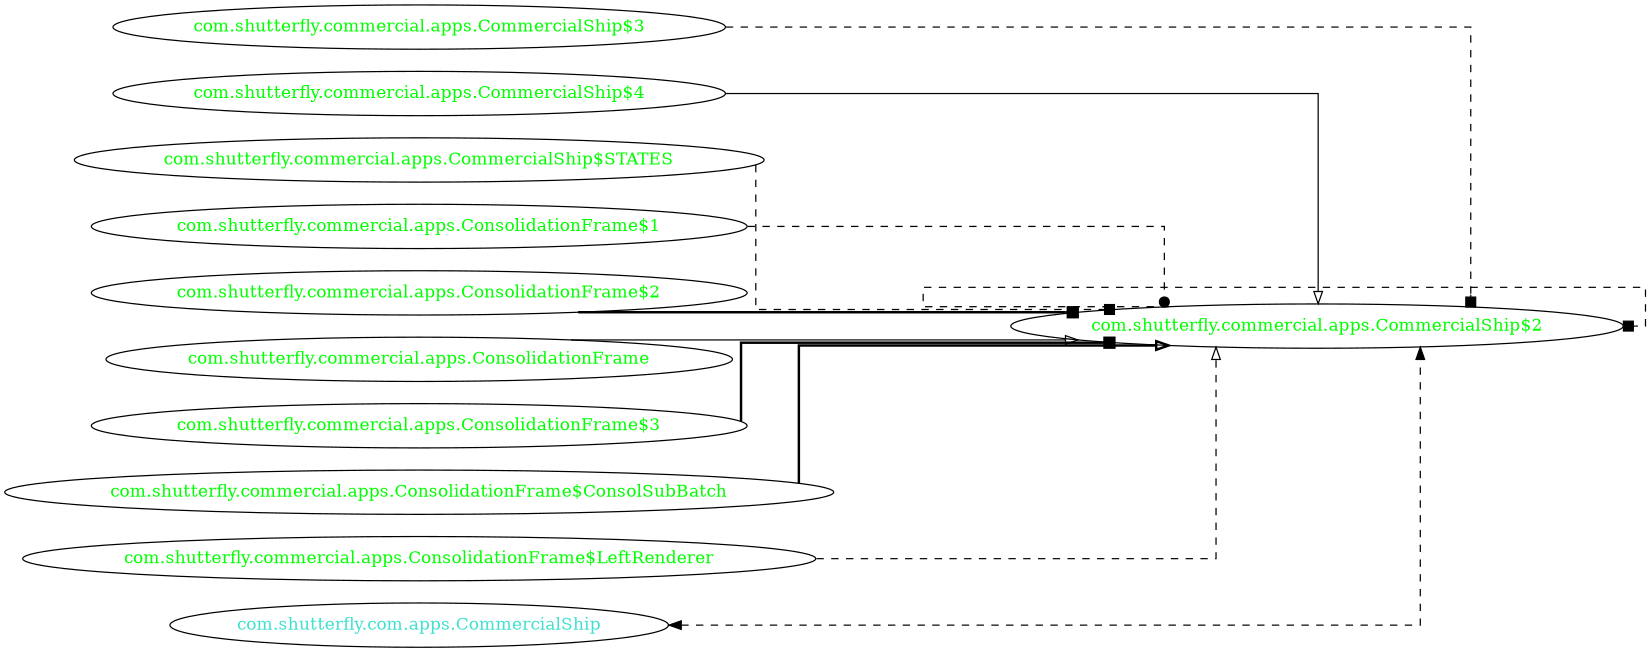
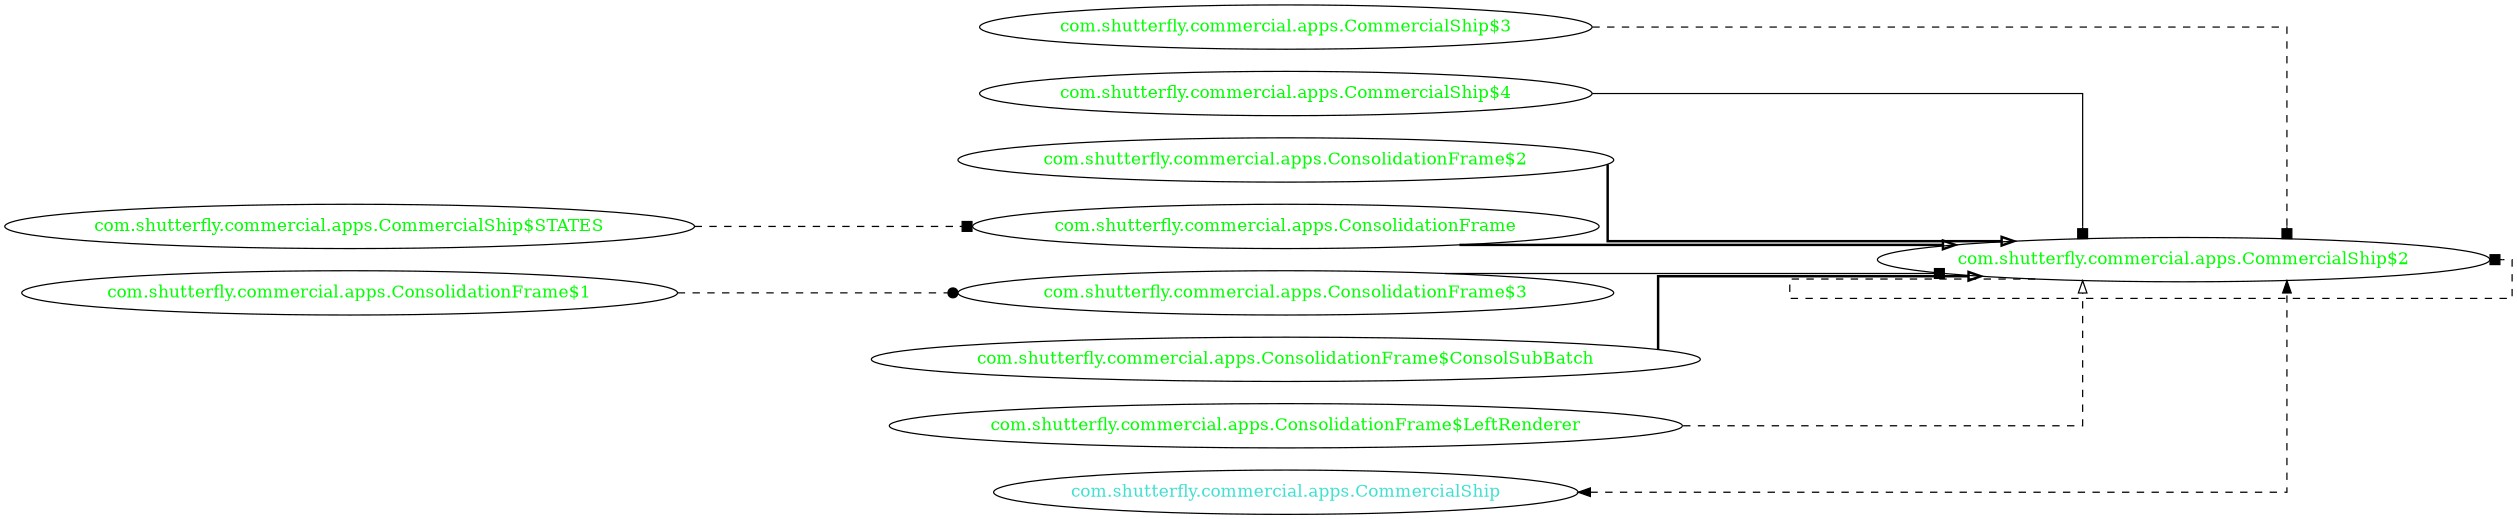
(1121, 94) -> (1904, 94)
(991, 226) -> (813, 293)
(756, 300) -> (827, 226)
(749, 312) -> (1766, 241)
(732, 340) -> (1592, 245)
(882, 343) -> (1640, 273)
(419, 625) -> (1286, 492)
